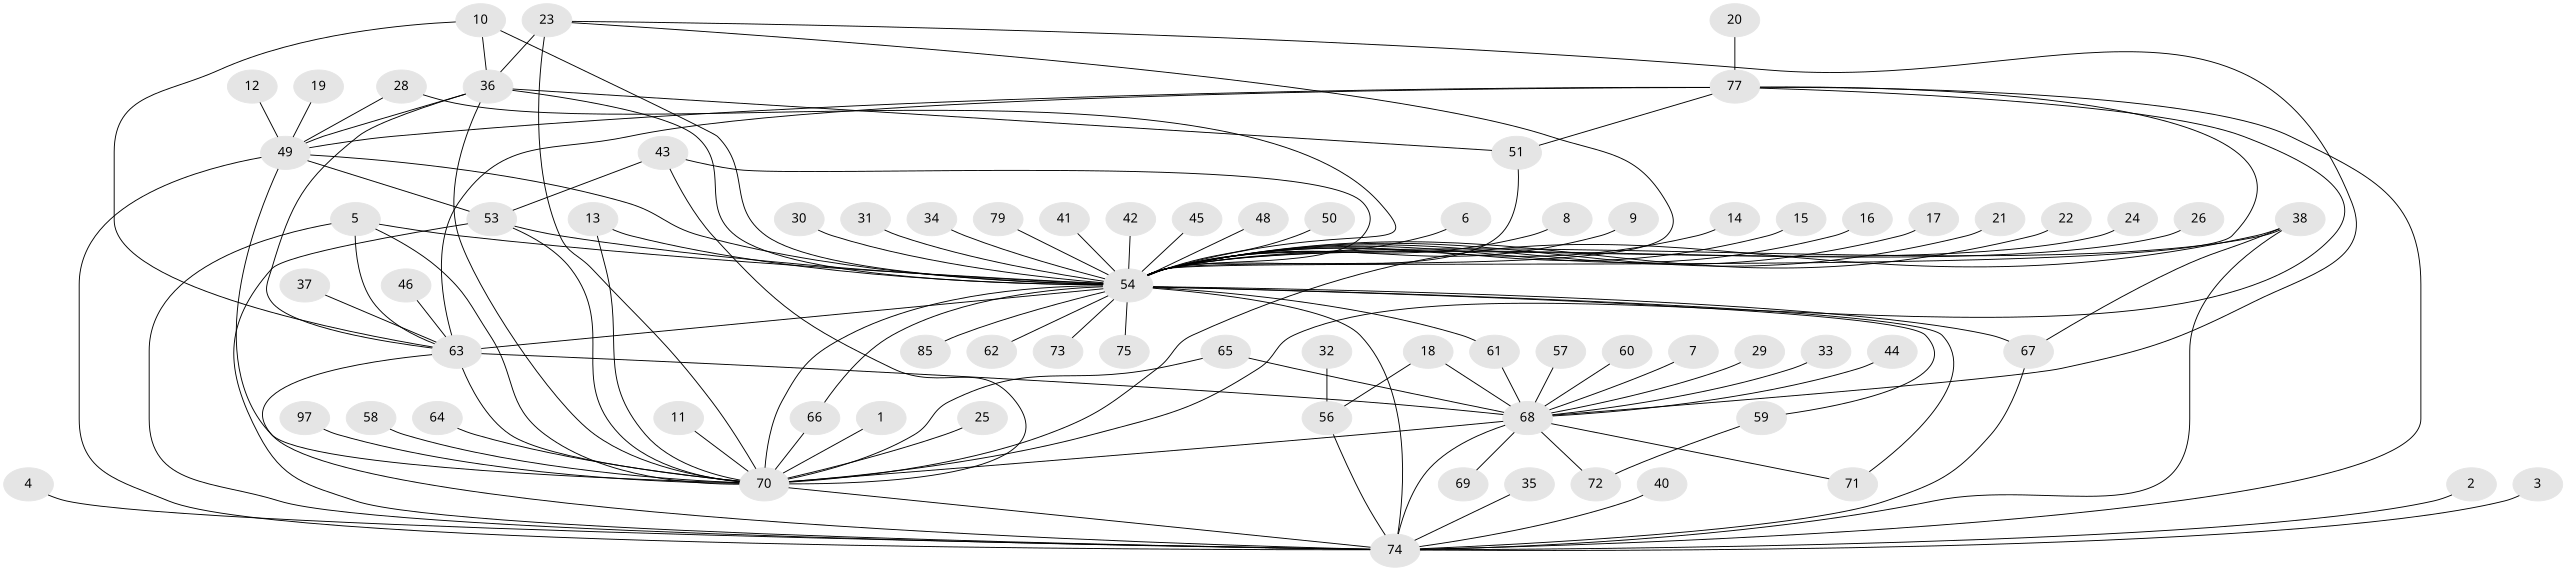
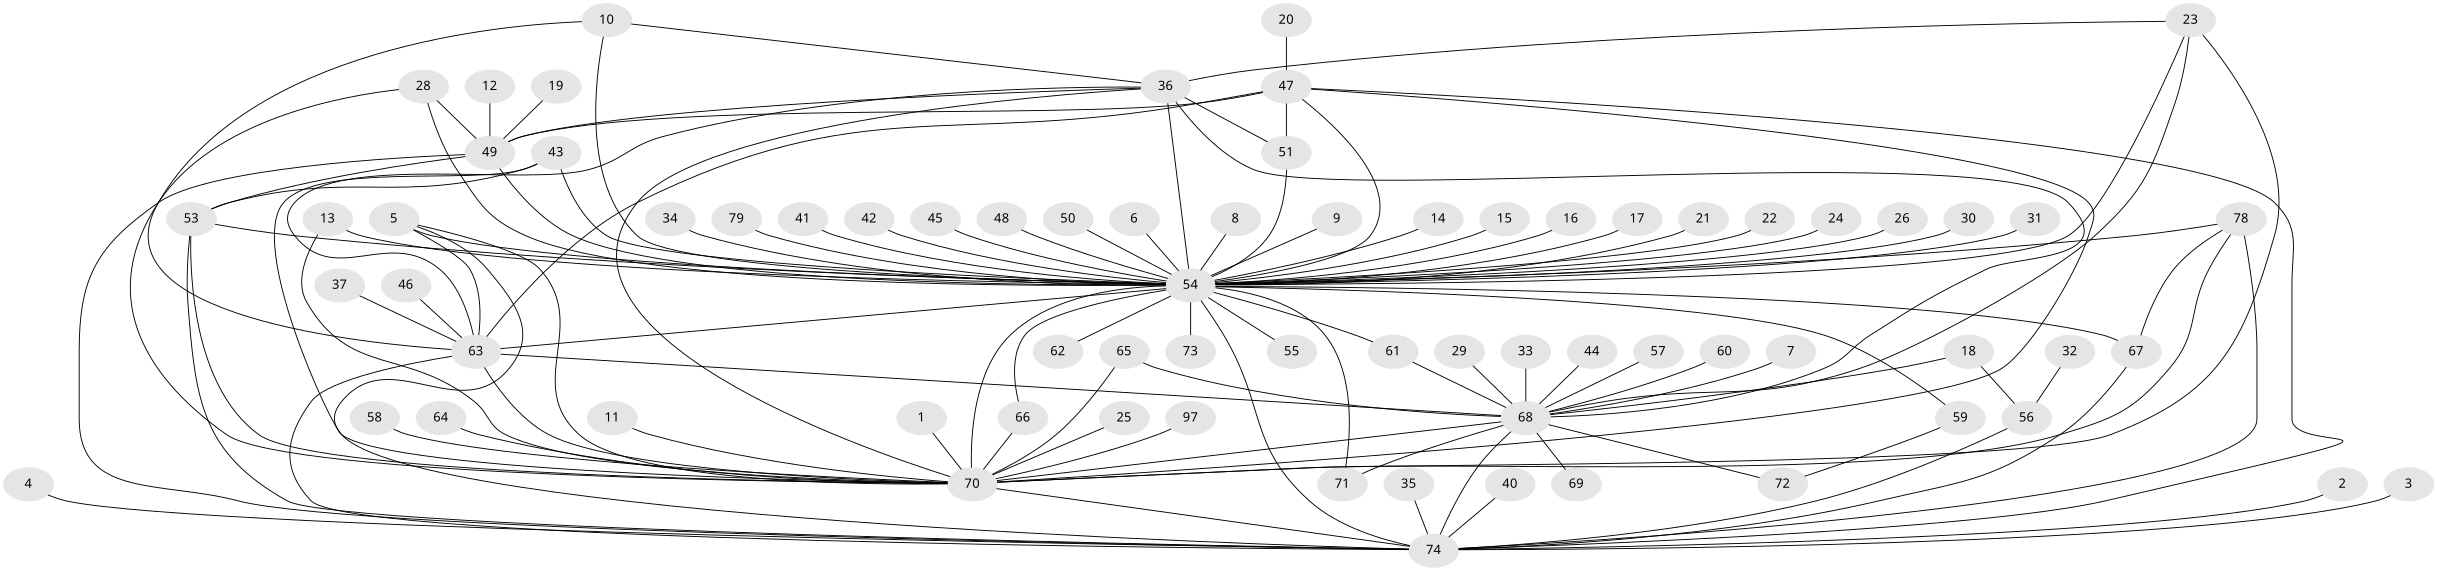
(1735, 87) -> (1286, 87)
none -> (1917, 175)
(2300, 219) -> (2241, 219)
(925, 352) -> (1292, 352)
(1124, 352) -> none
(364, 458) -> (281, 451)
